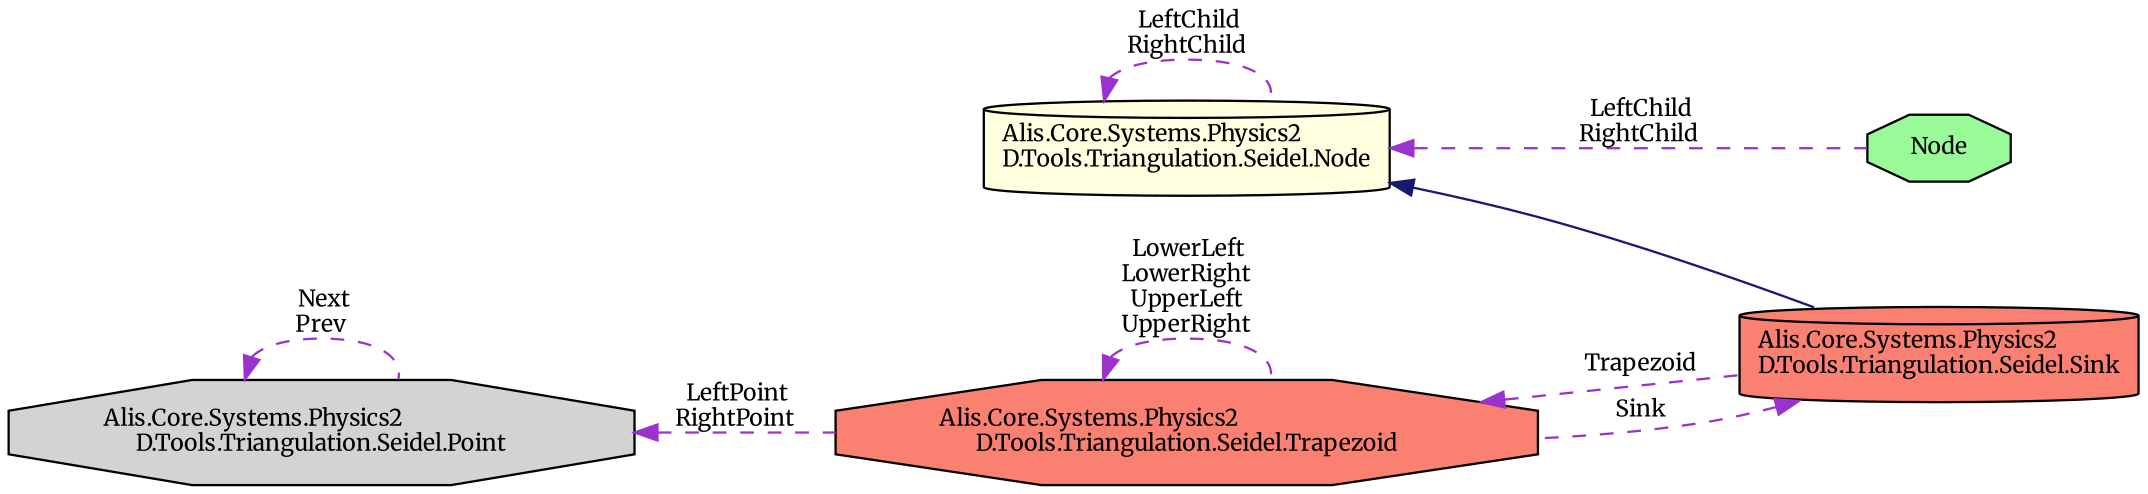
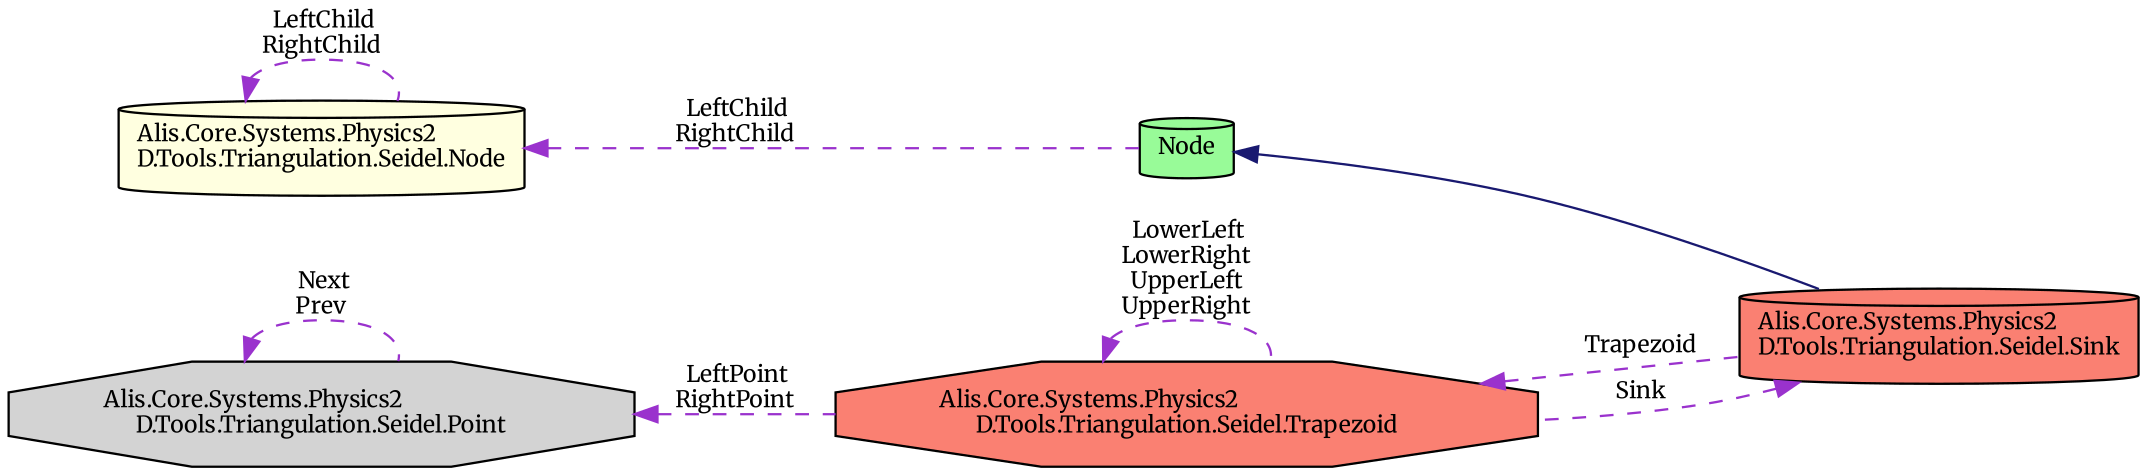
(1939, 148) -> (1187, 148)
(1616, 240) -> (1544, 200)
